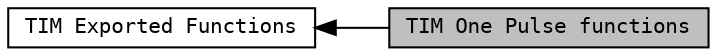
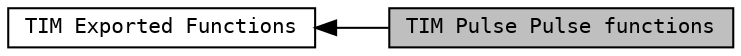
(549, 28) -> (561, 28)
